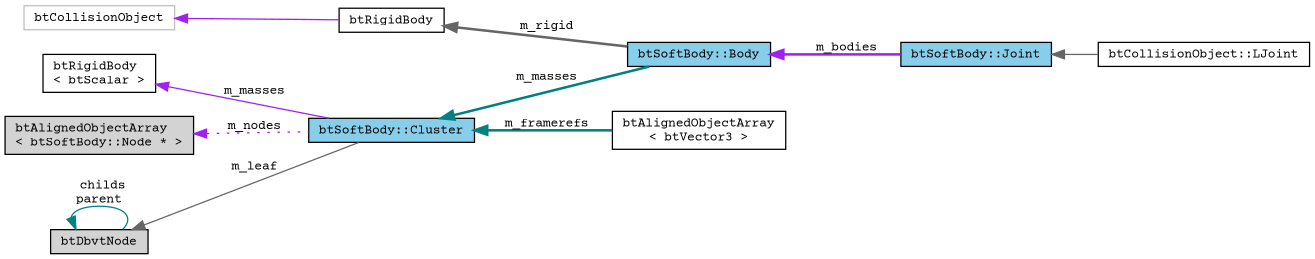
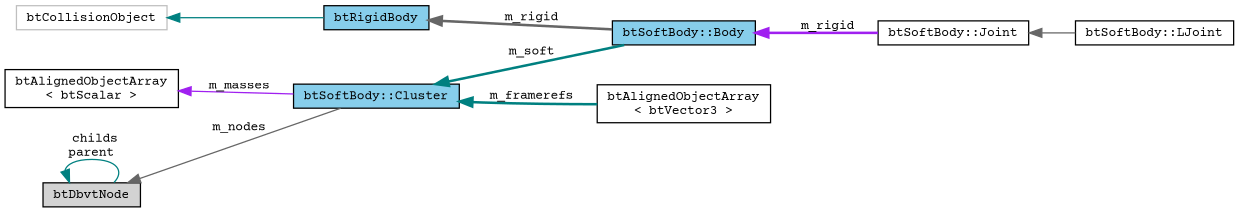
(263, 19) -> (252, 18)
(392, 20) -> (376, 18)
(843, 47) -> (824, 26)
(976, 54) -> (953, 33)
(1204, 54) -> (1155, 33)
(99, 73) -> (92, 89)
(543, 77) -> (528, 51)
(99, 135) -> none
(251, 166) -> (236, 127)
